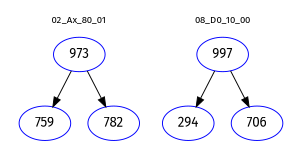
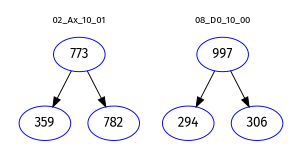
(79, 21) -> (79, 21)
(79, 54) -> (79, 54)
(45, 123) -> (45, 123)
(257, 123) -> (257, 123)
